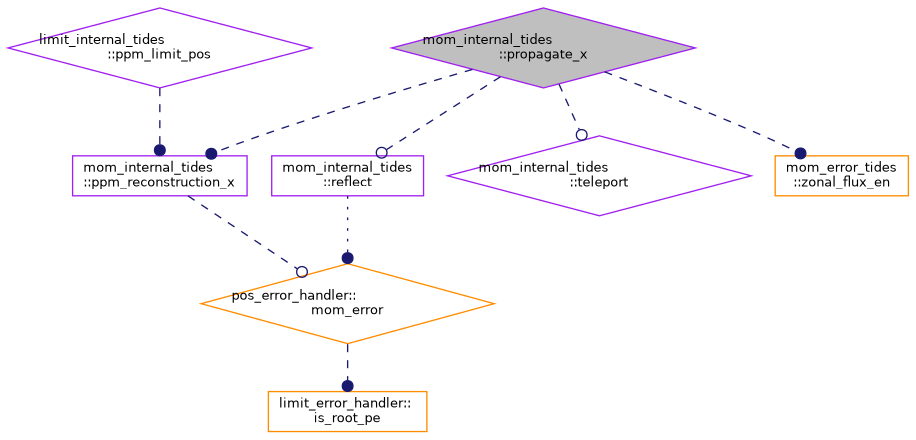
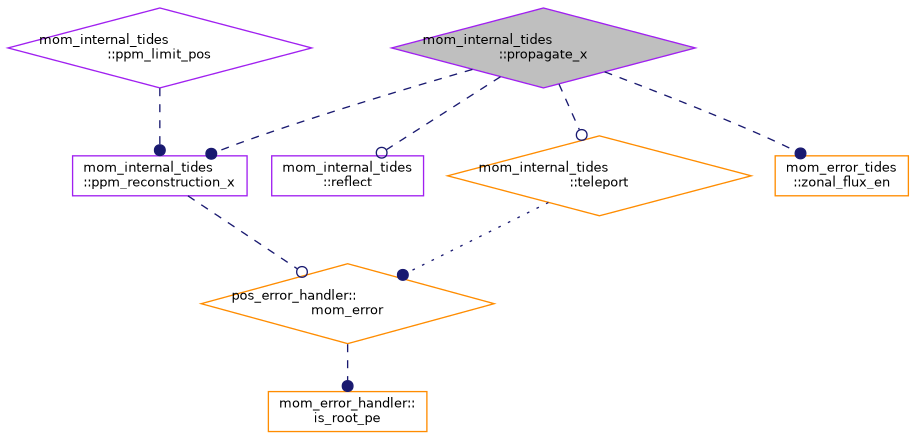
(160, 48) -> (160, 48)
(599, 176) -> (599, 176)
(348, 224) -> (478, 237)
(348, 412) -> (348, 412)
